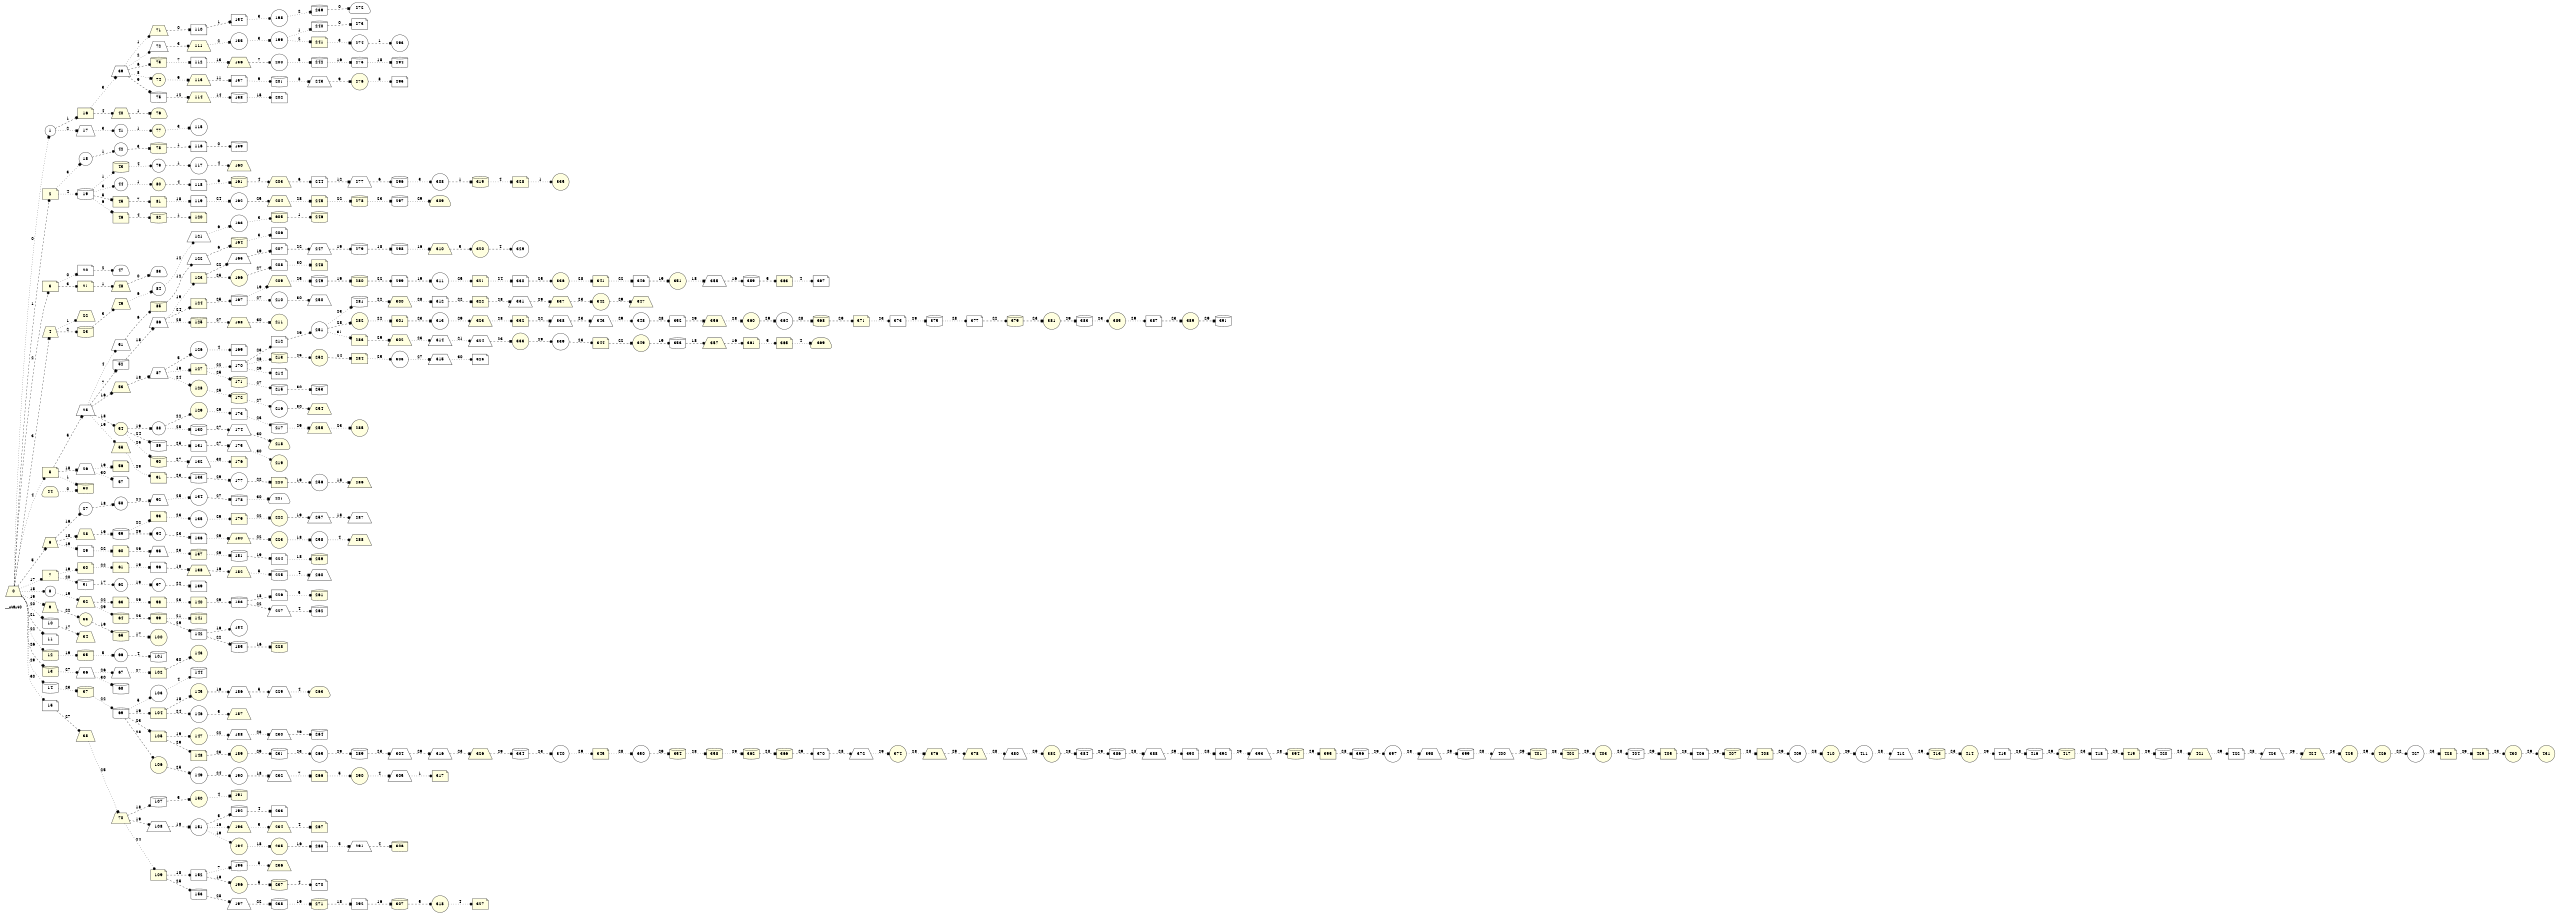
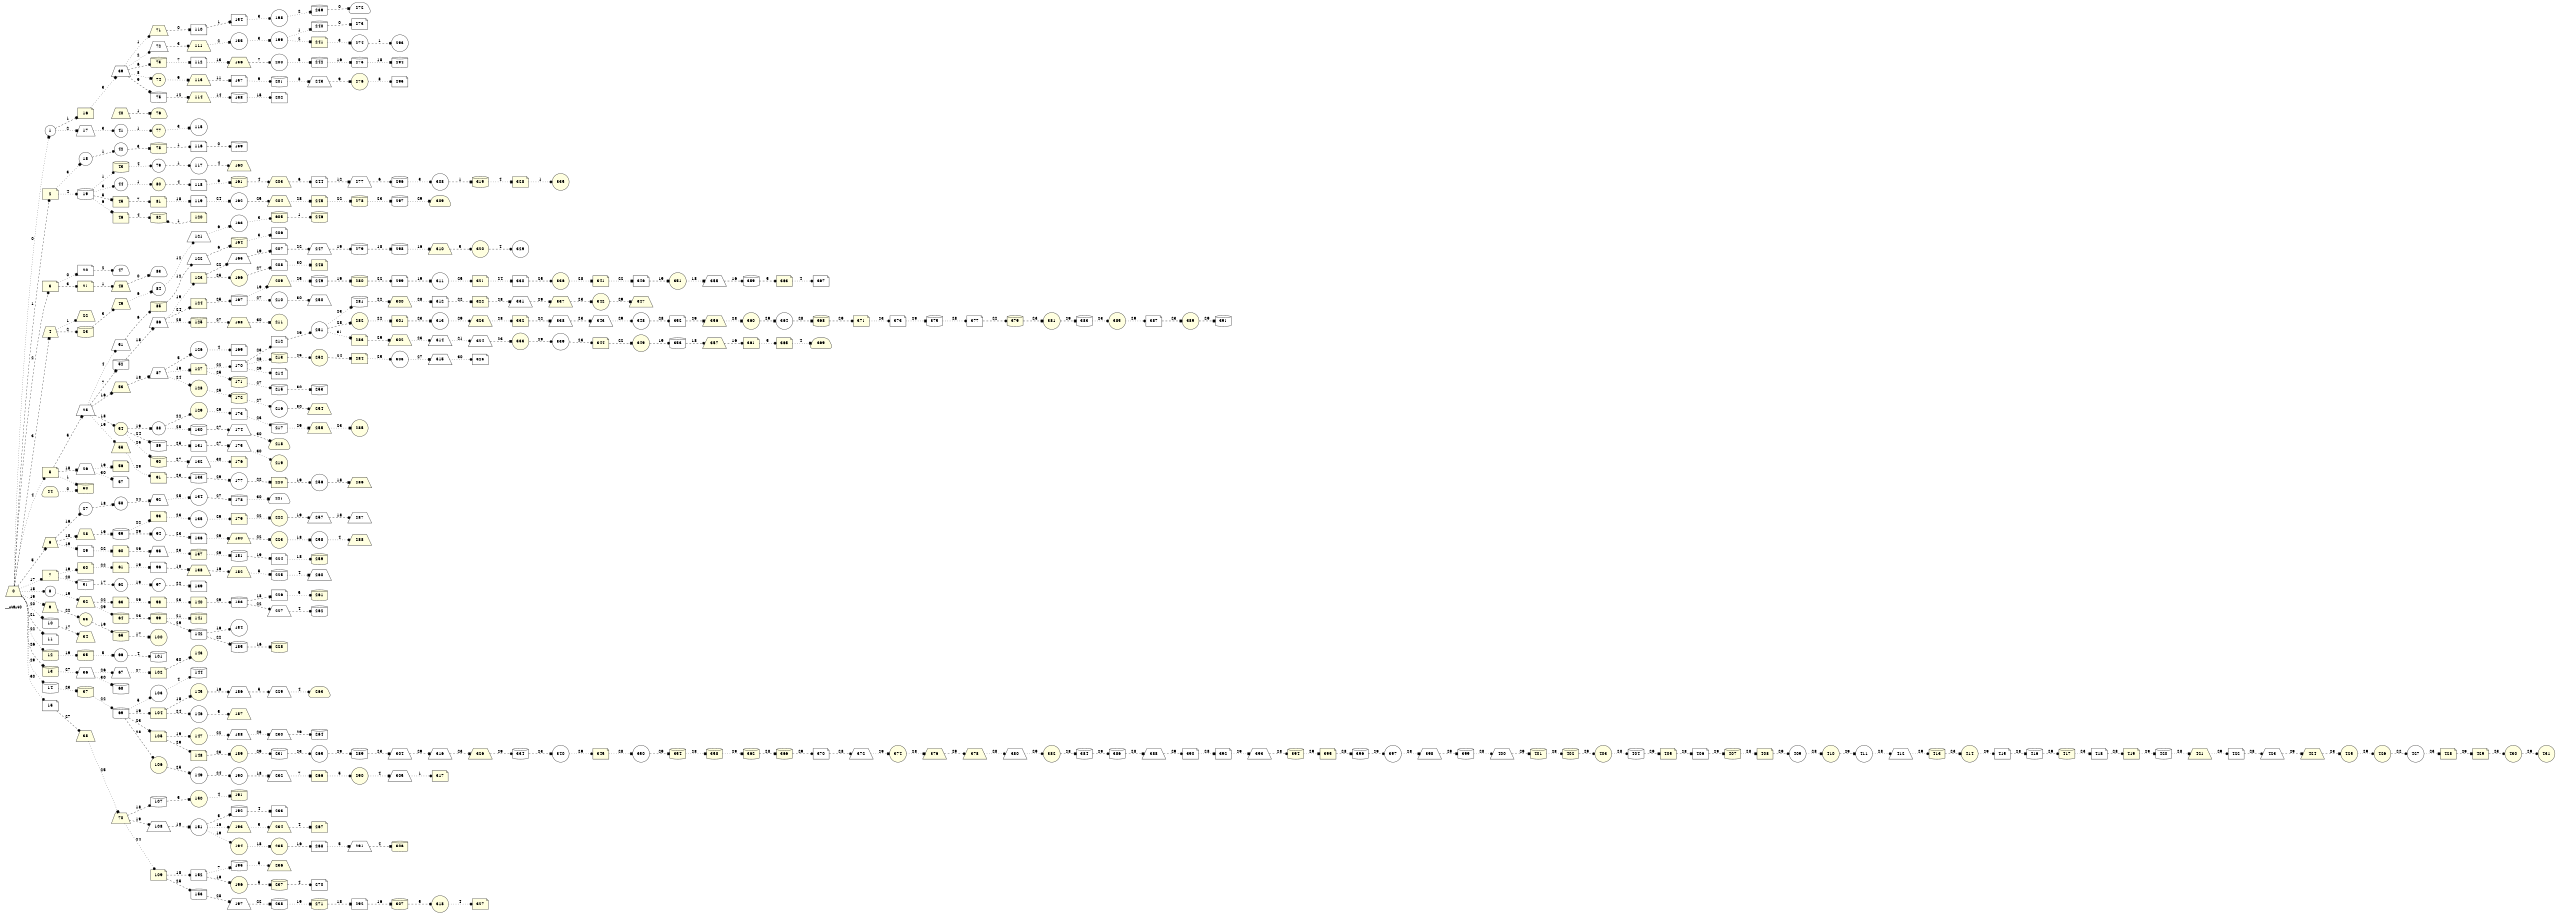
(102, 113) -> none
(178, 218) -> (180, 224)
